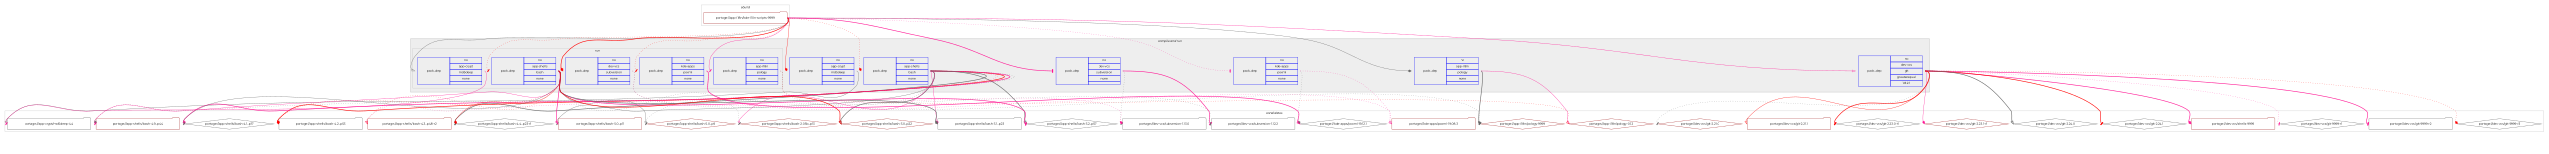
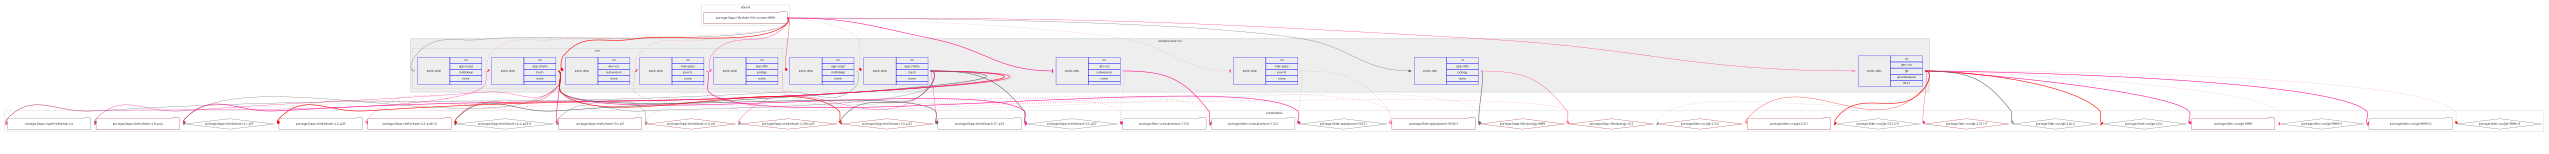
(2144, 124) -> (2144, 124)
(2233, 124) -> (2233, 124)
